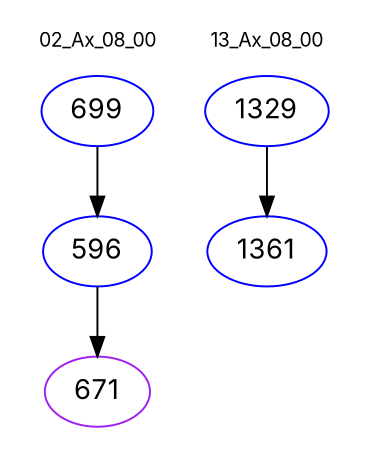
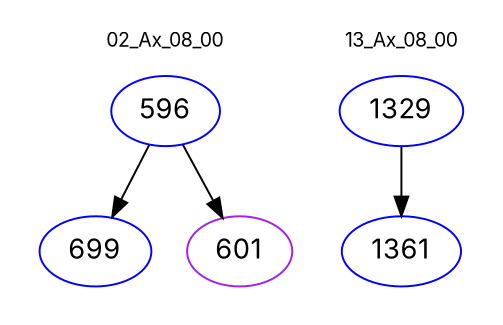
(97, 172) -> (135, 172)
(97, 392) -> (240, 251)
